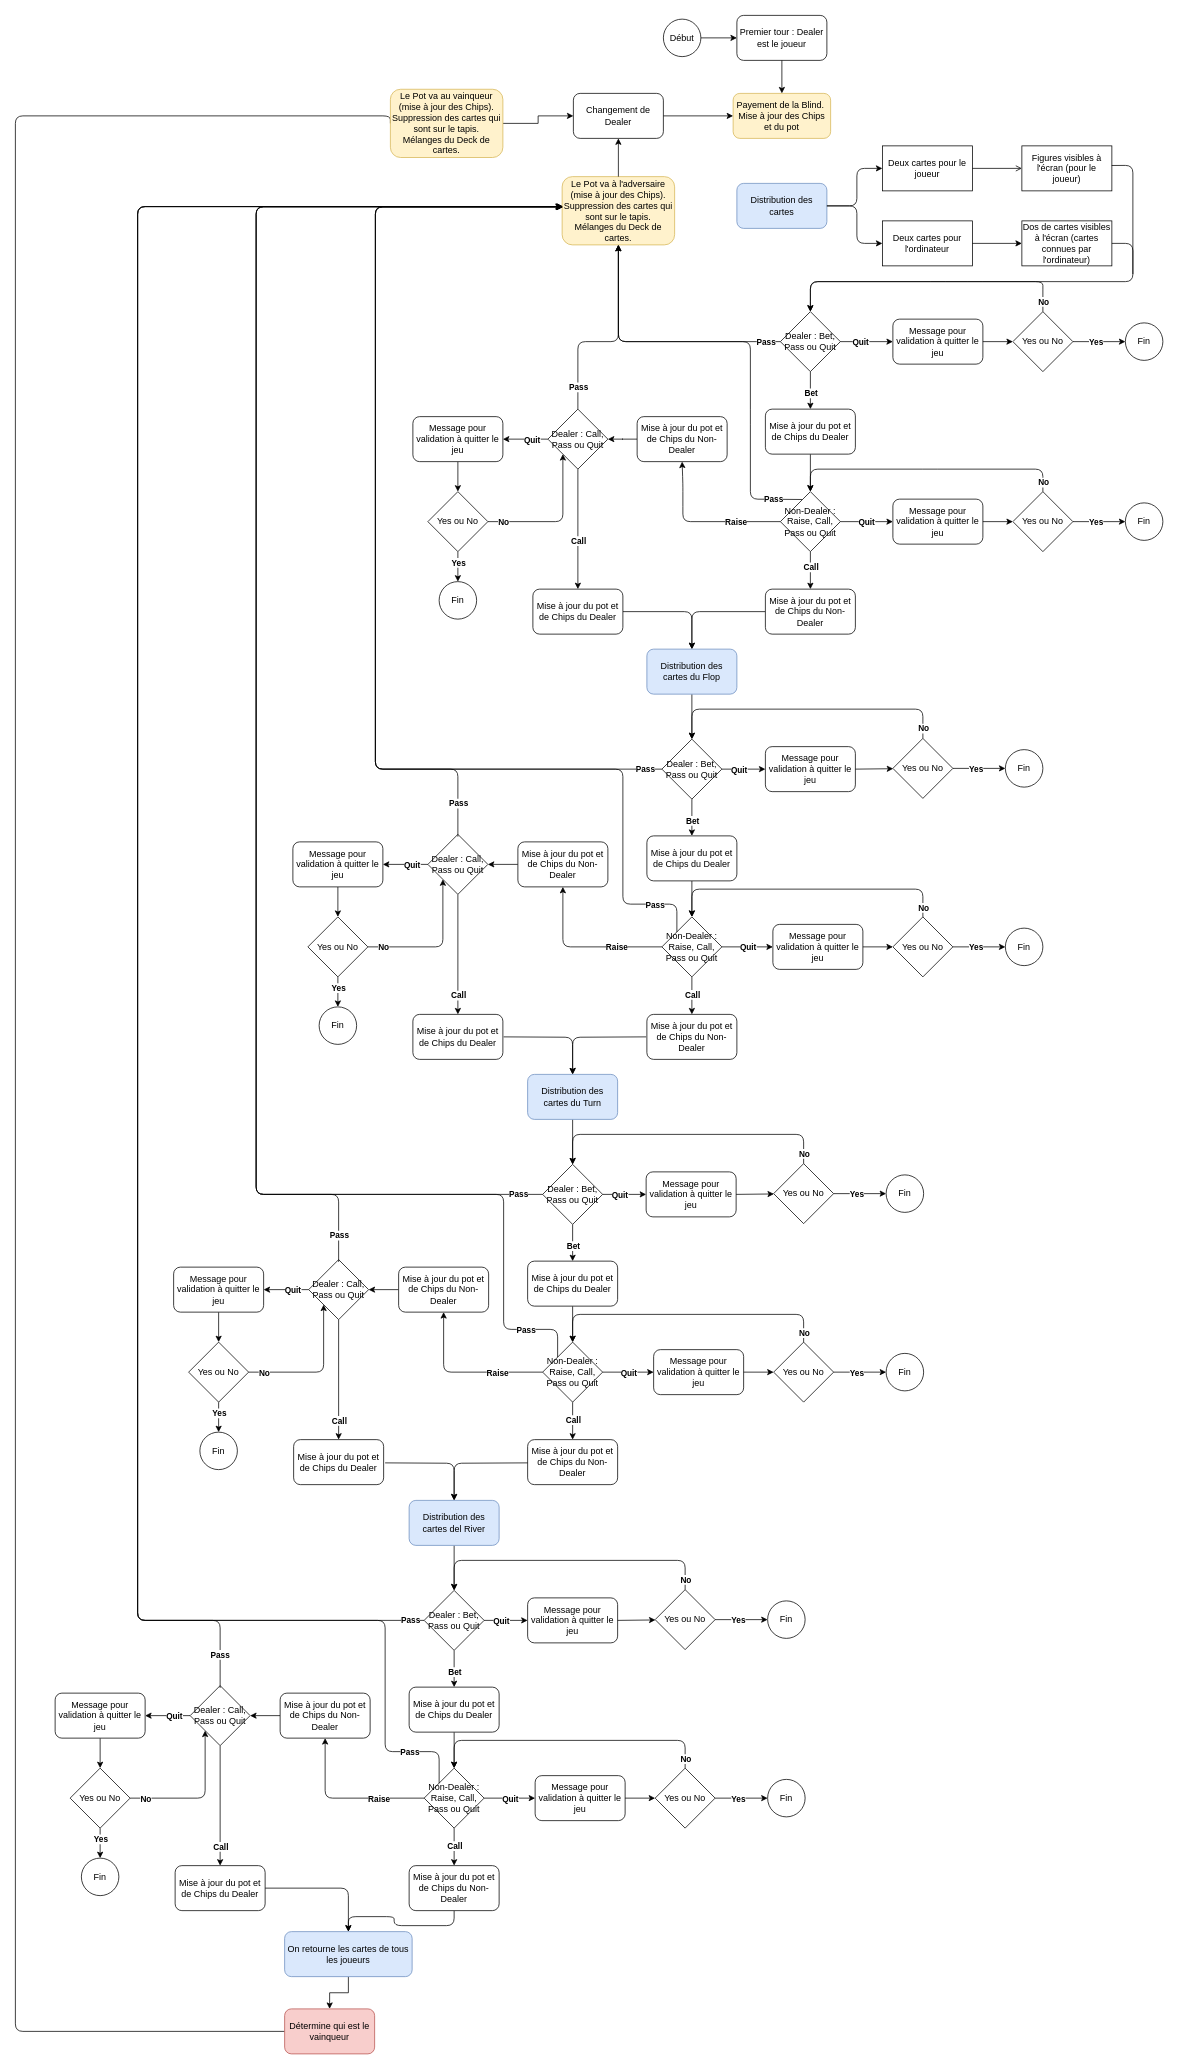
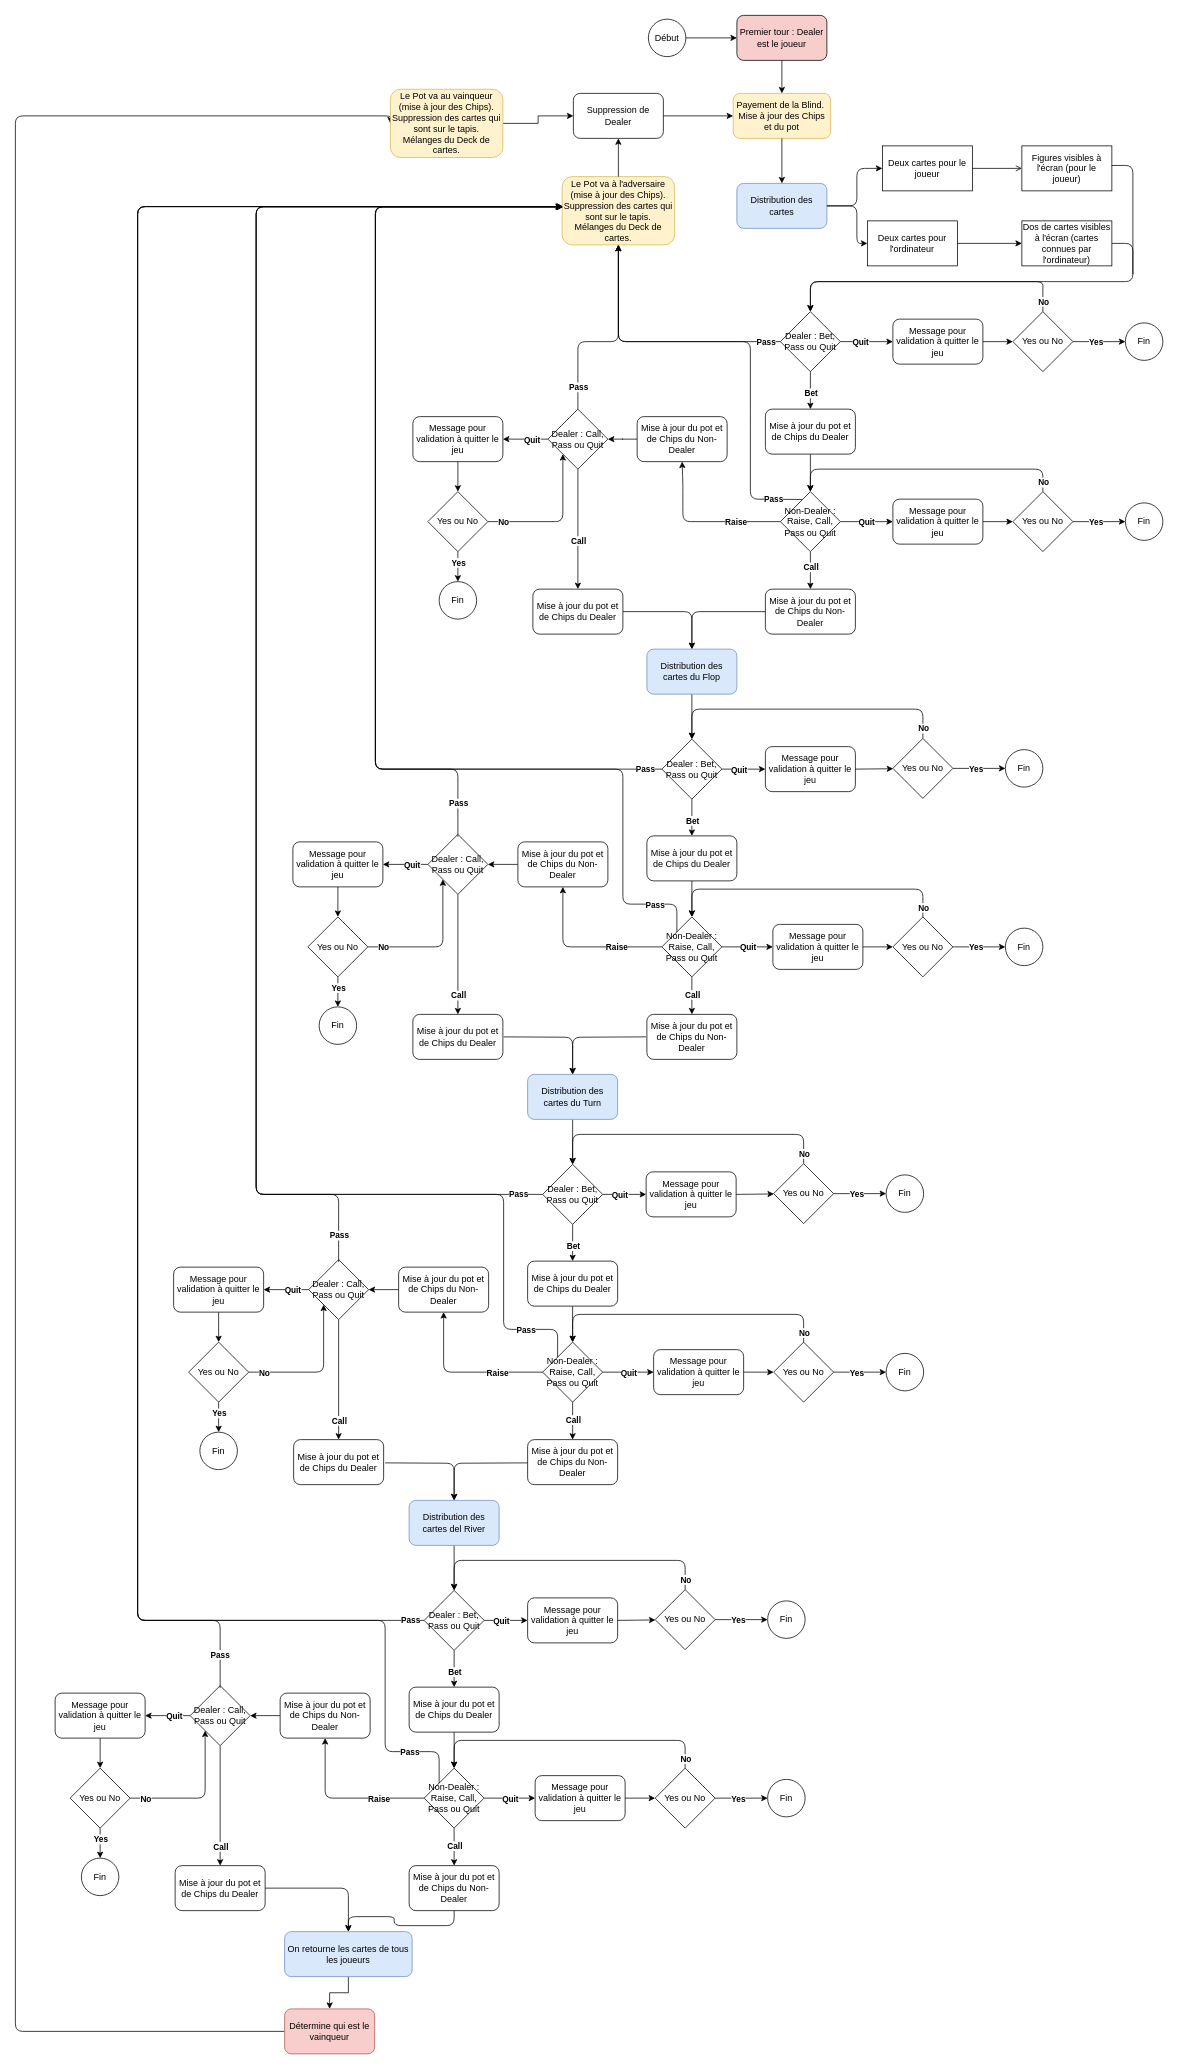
(682, 38) -> (667, 38)
(782, 38) -> (782, 38)
(618, 116) -> (618, 116)
(390, 118) -> (389, 116)
none -> (782, 177)
(927, 243) -> (912, 243)
